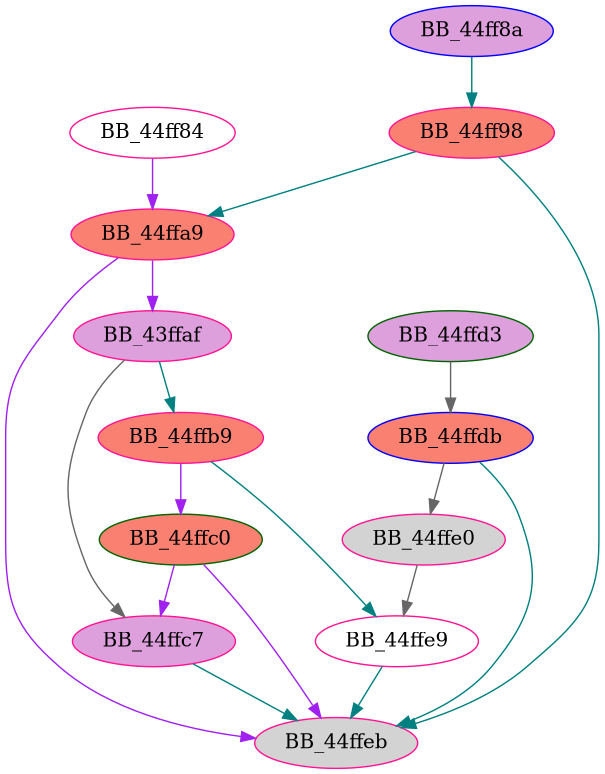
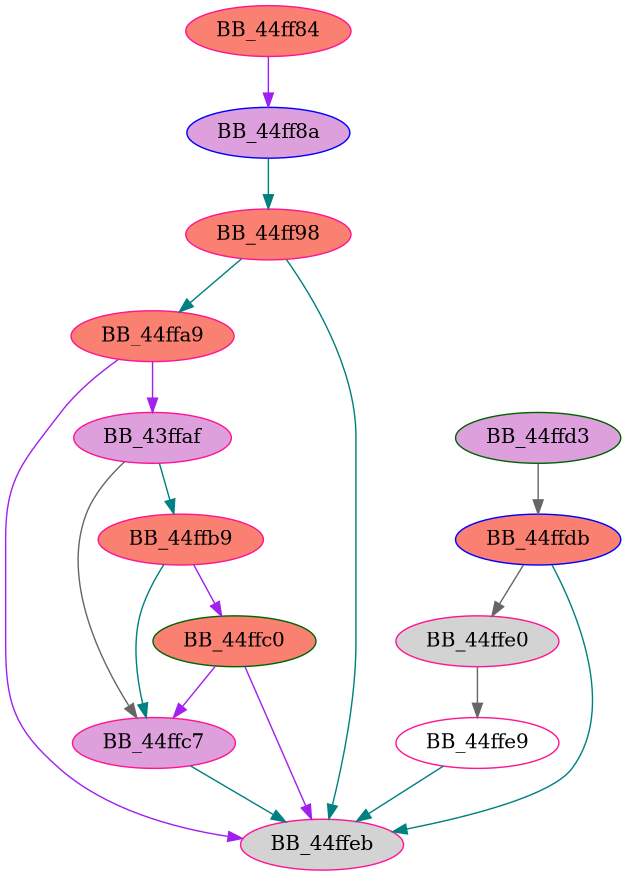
(153, 133) -> (268, 31)
(153, 177) -> (268, 75)
(292, 530) -> (137, 632)
